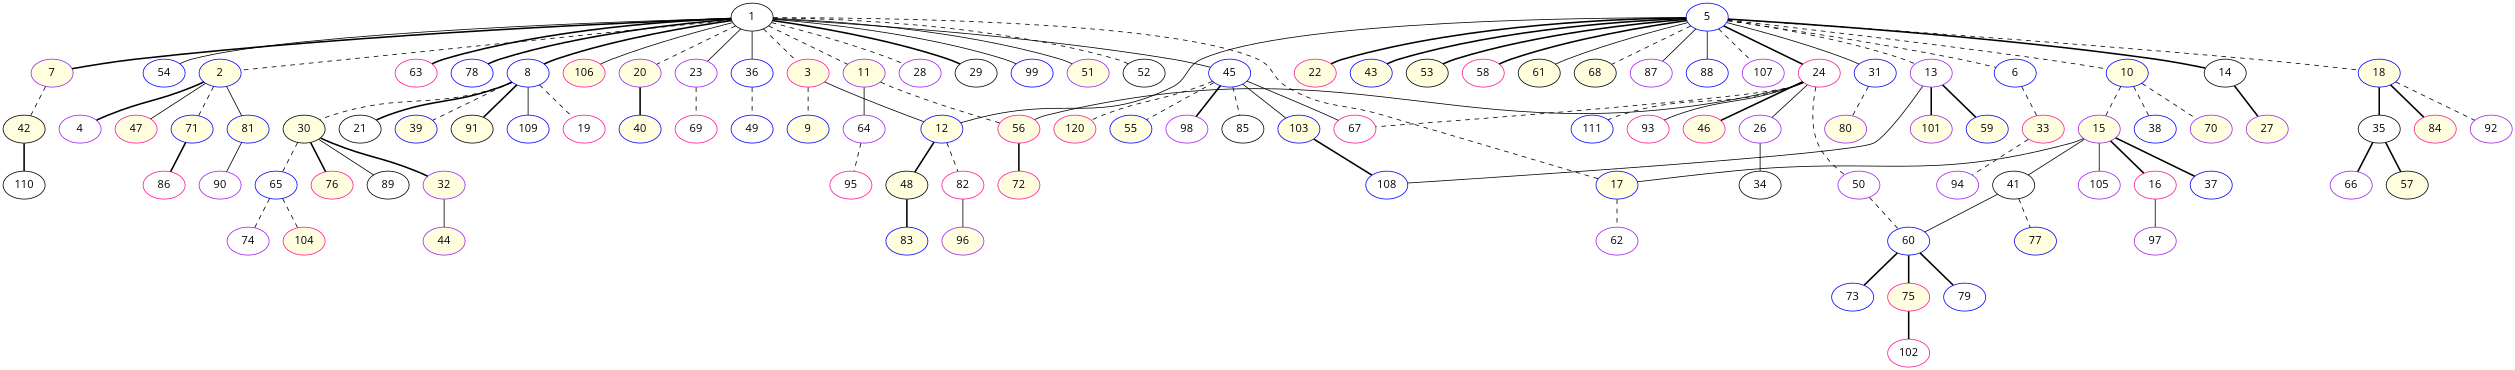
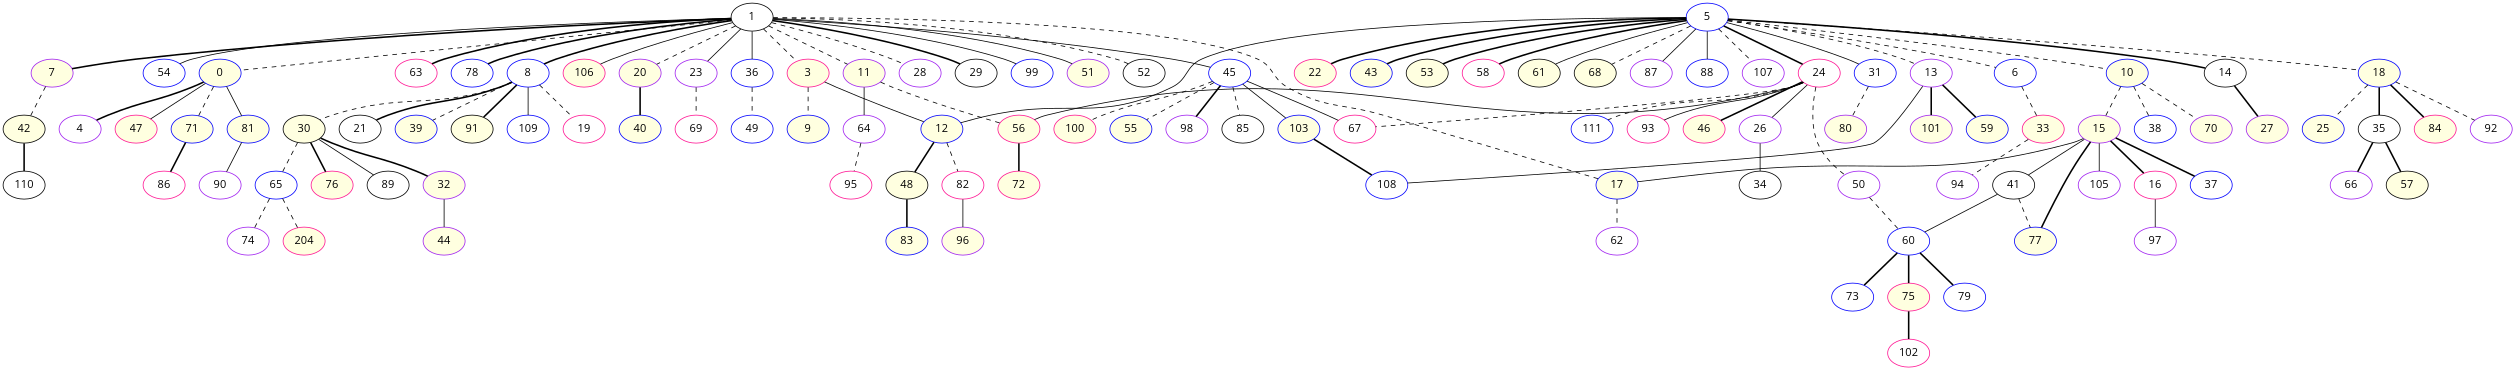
(220, 73) -> (220, 73)
(1075, 129) -> (1075, 129)
none -> (2323, 129)
none -> (2064, 184)
(304, 241) -> (304, 241)
